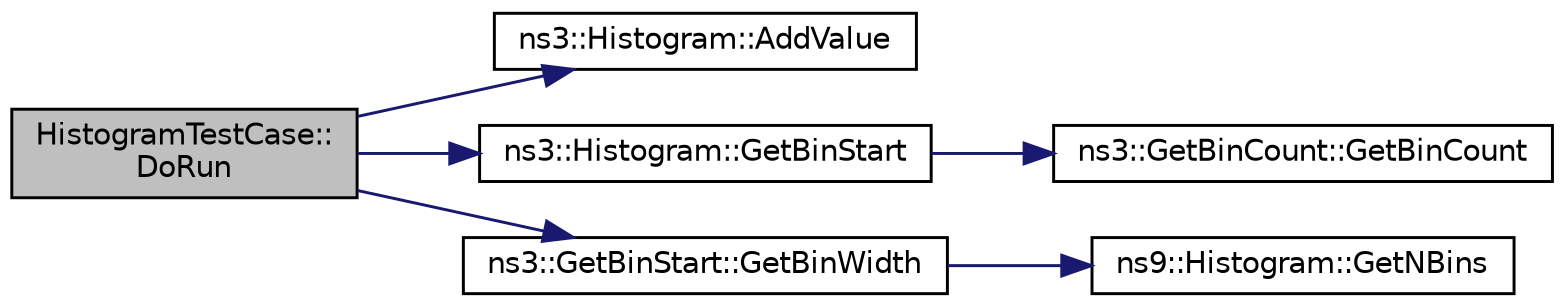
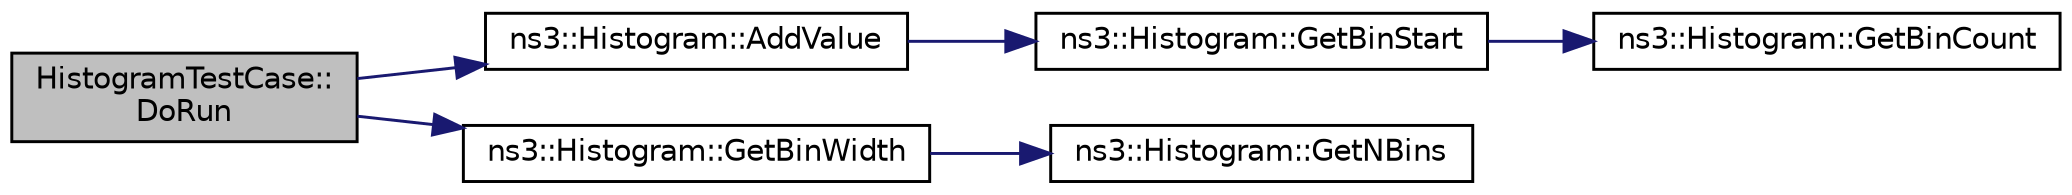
(403, 153) -> (957, 41)
(1303, 153) -> (1827, 41)
(705, 266) -> (697, 153)
(1303, 266) -> (1262, 153)
